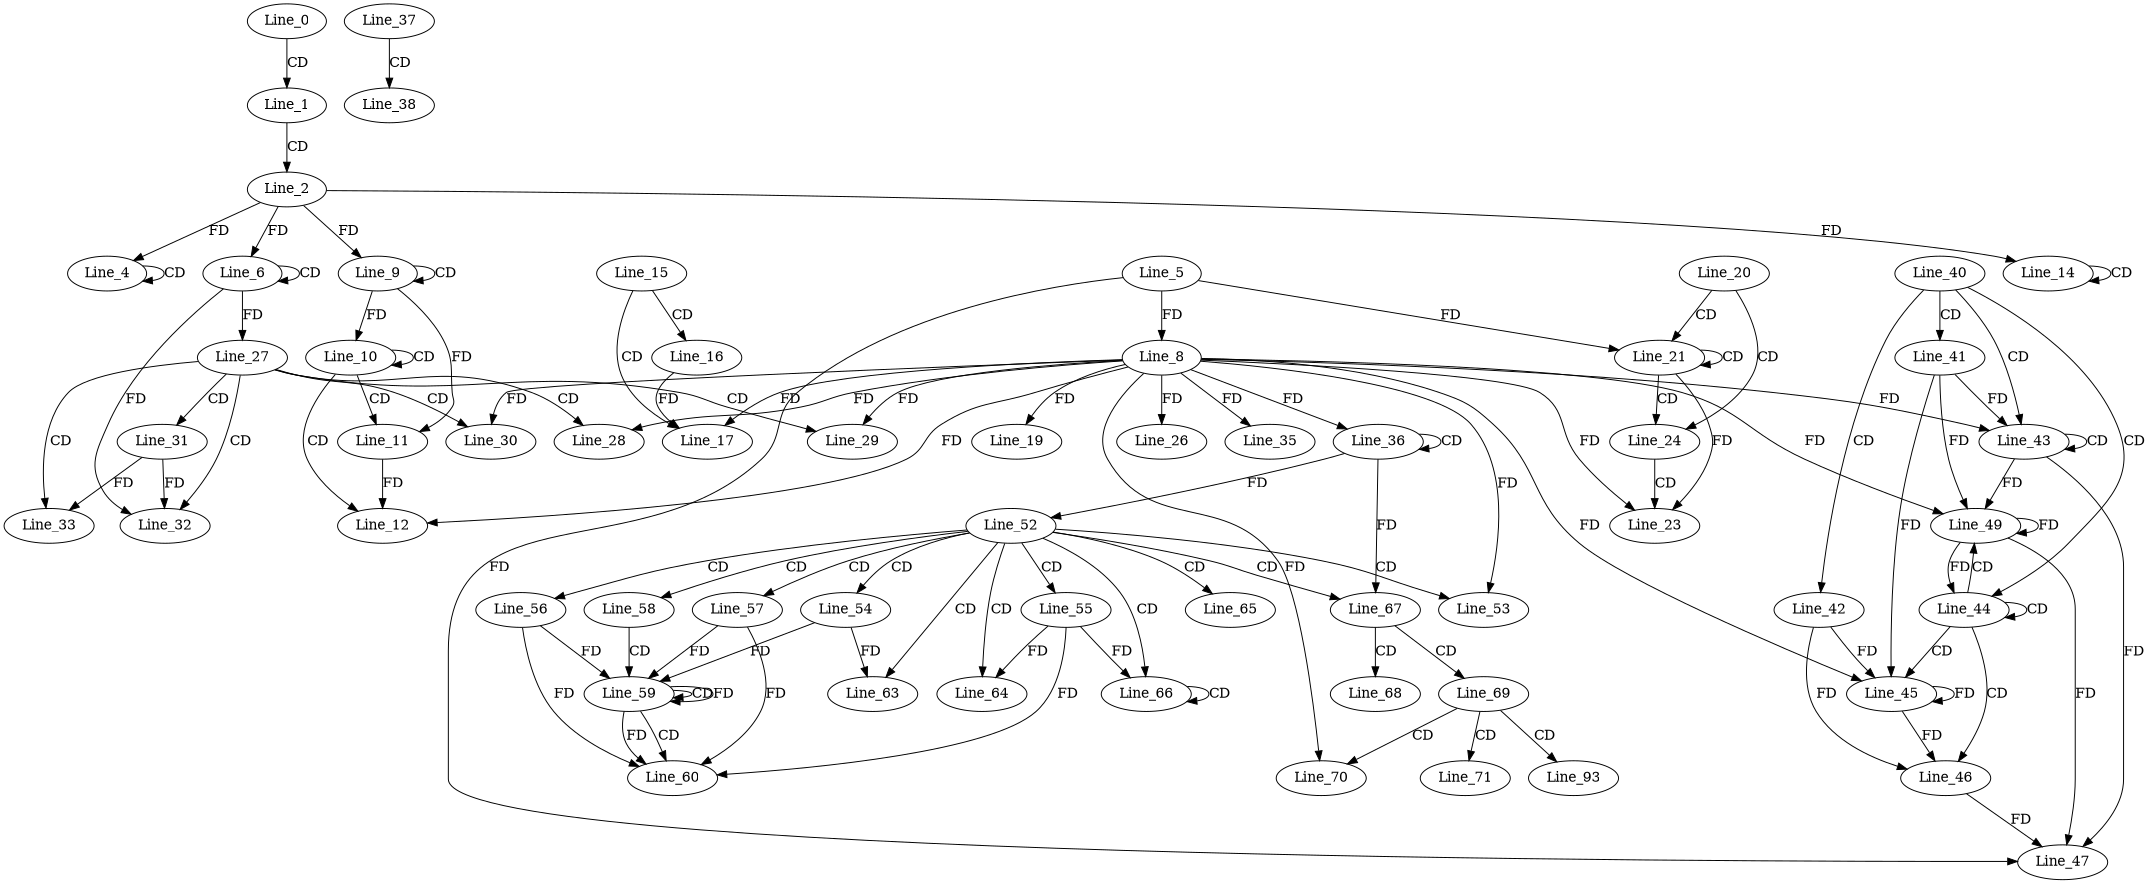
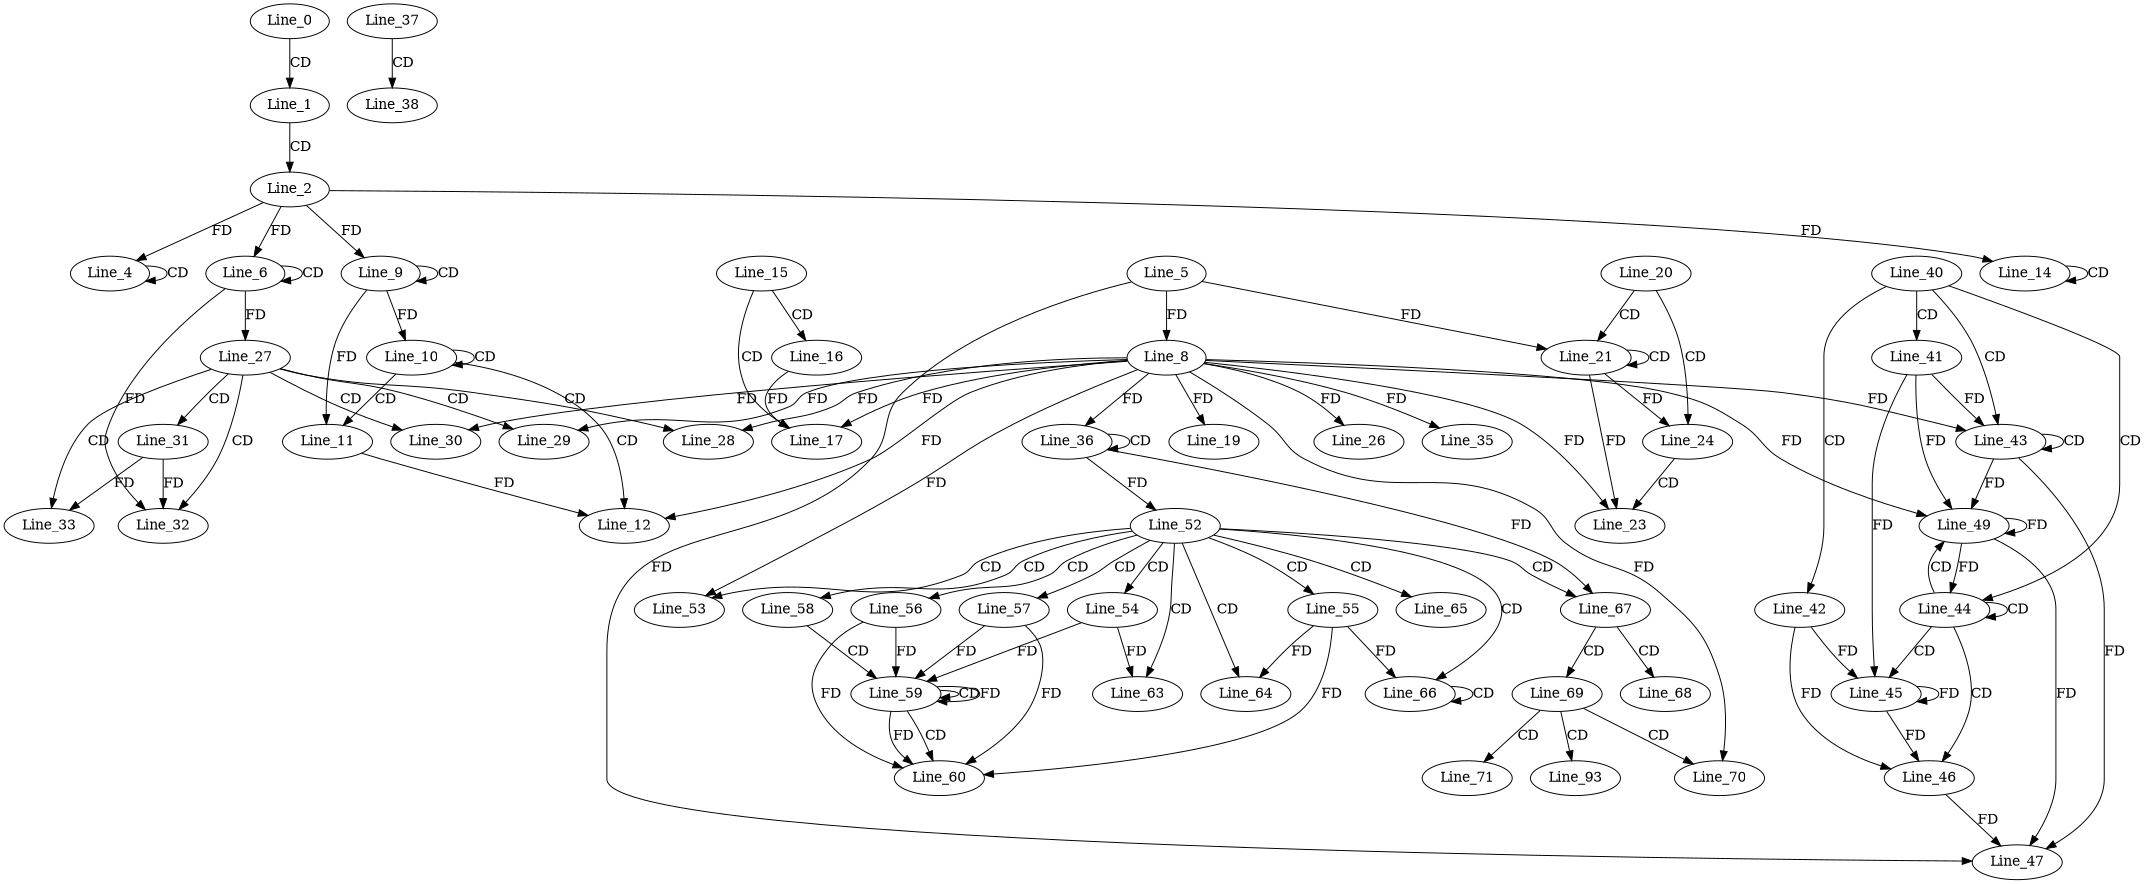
(1667, 400) -> (1653, 400)
(1536, 485) -> none
